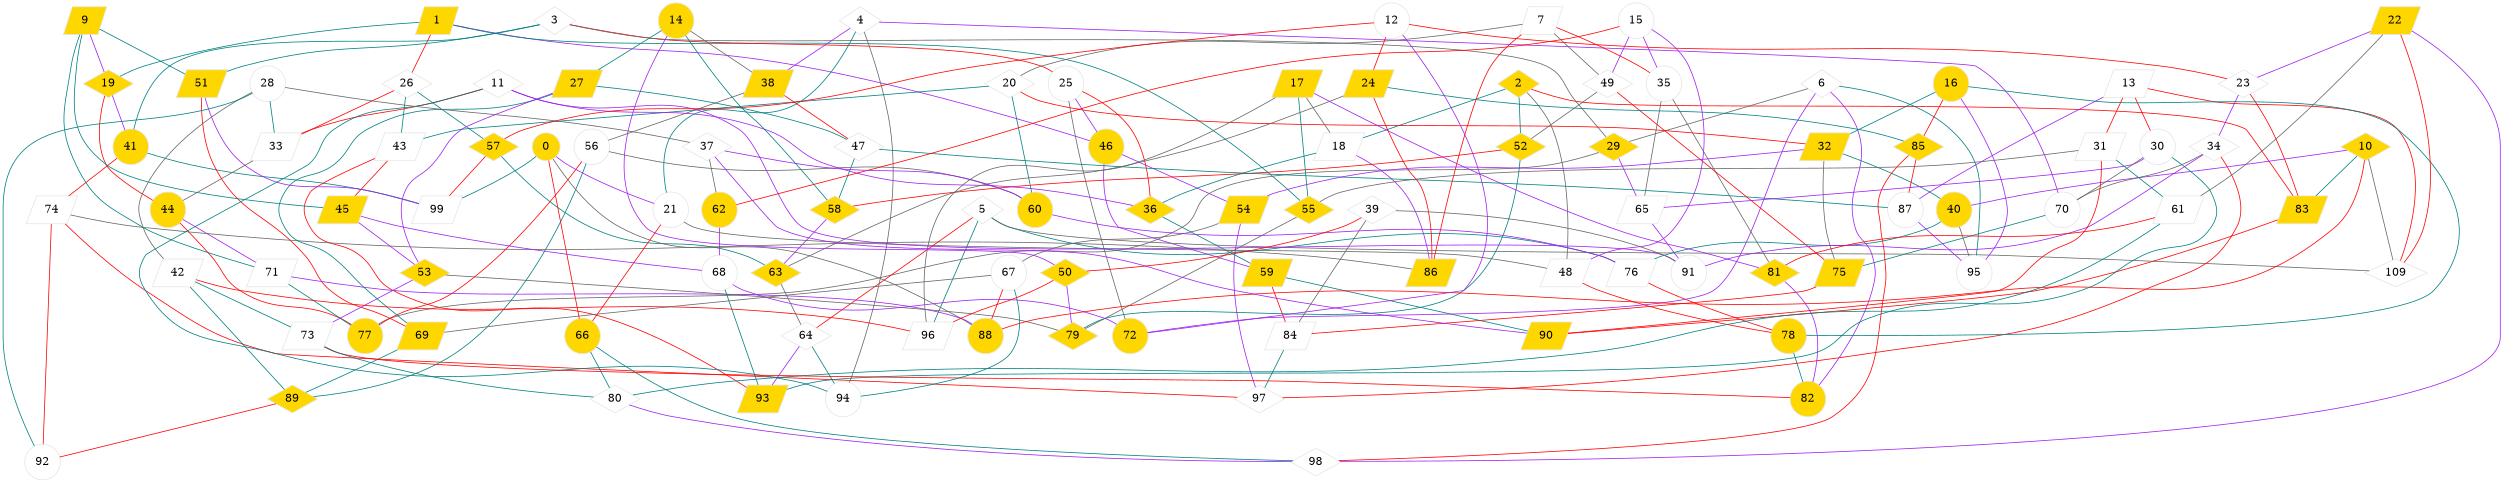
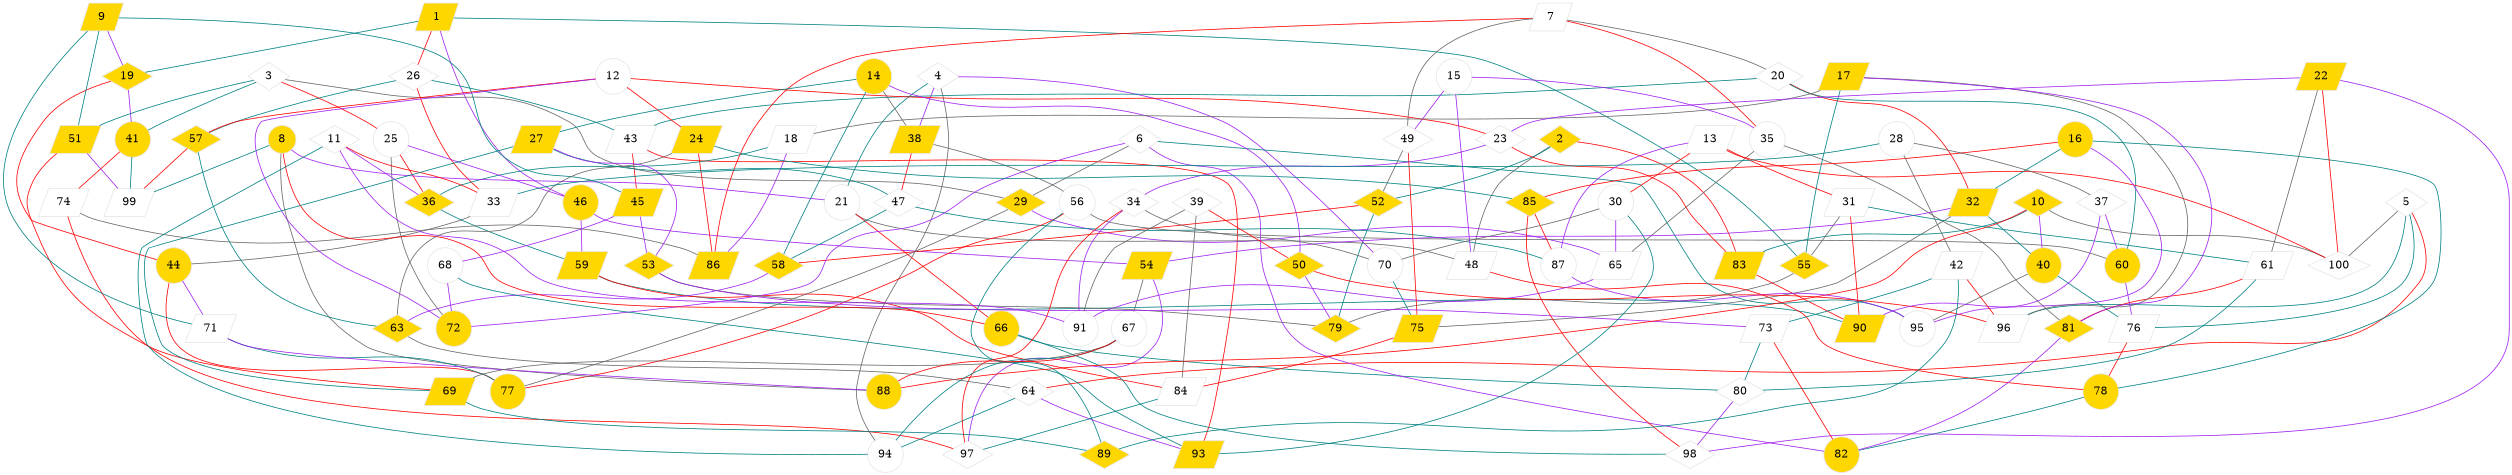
(1434, 113) -> none
(546, 147) -> (282, 139)
(719, 210) -> none
(2396, 273) -> (2339, 266)
(43, 462) -> none
